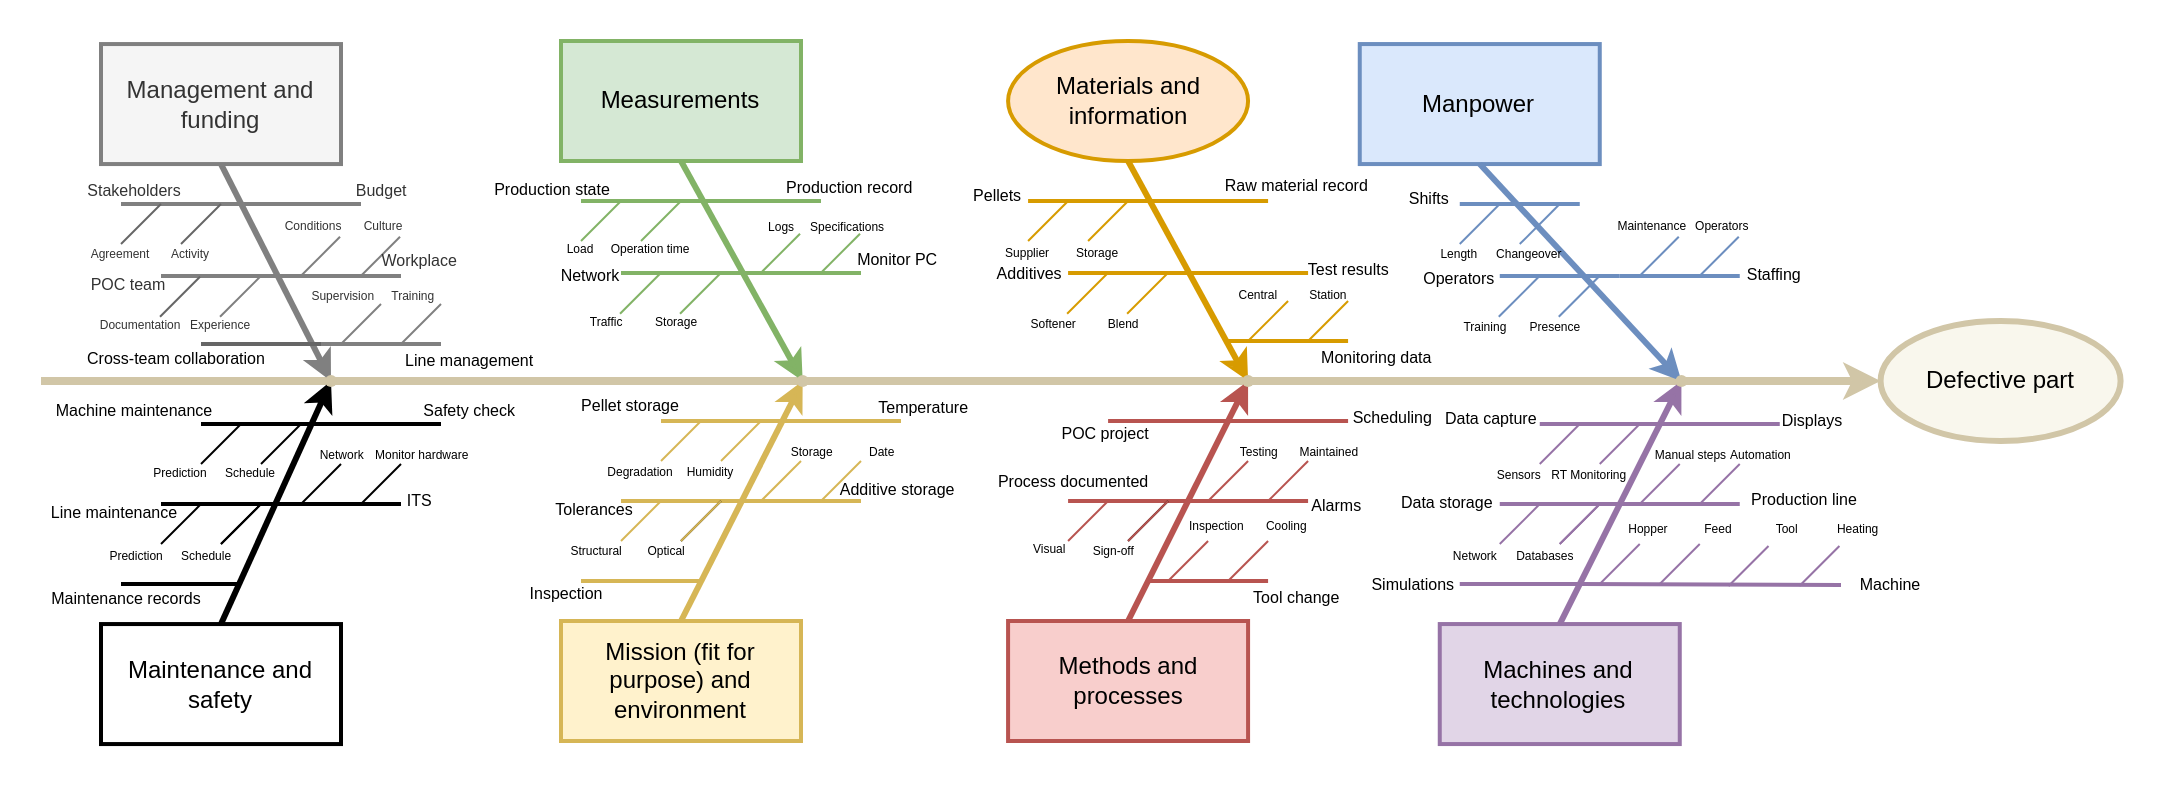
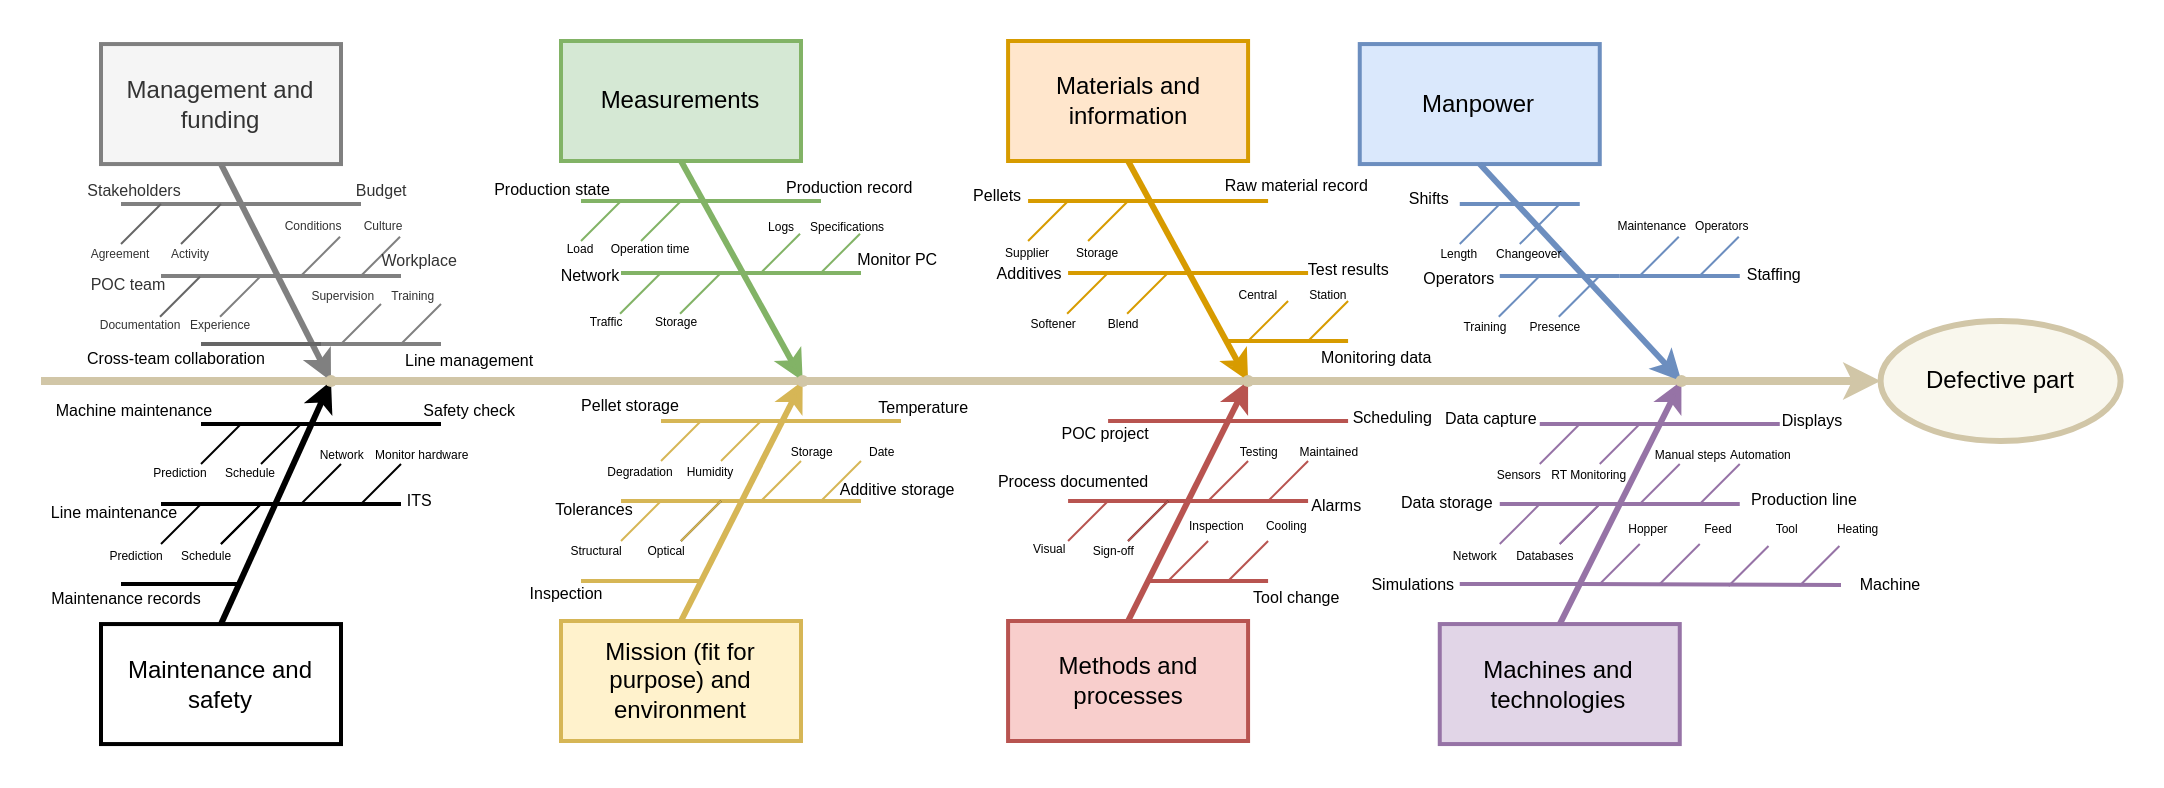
(1128, 101) -> (1128, 101)
